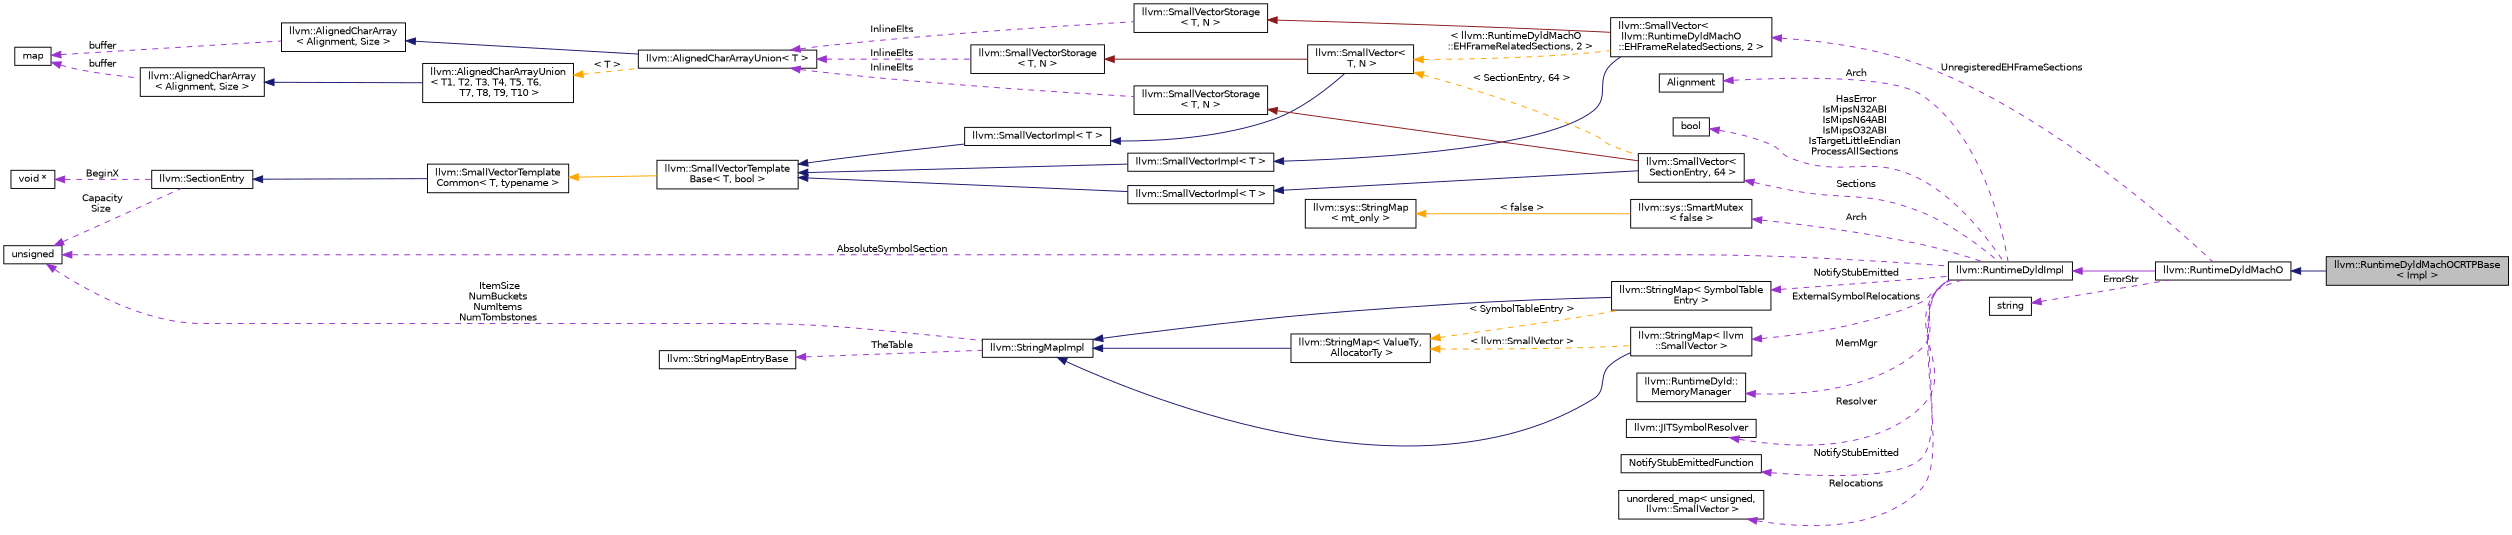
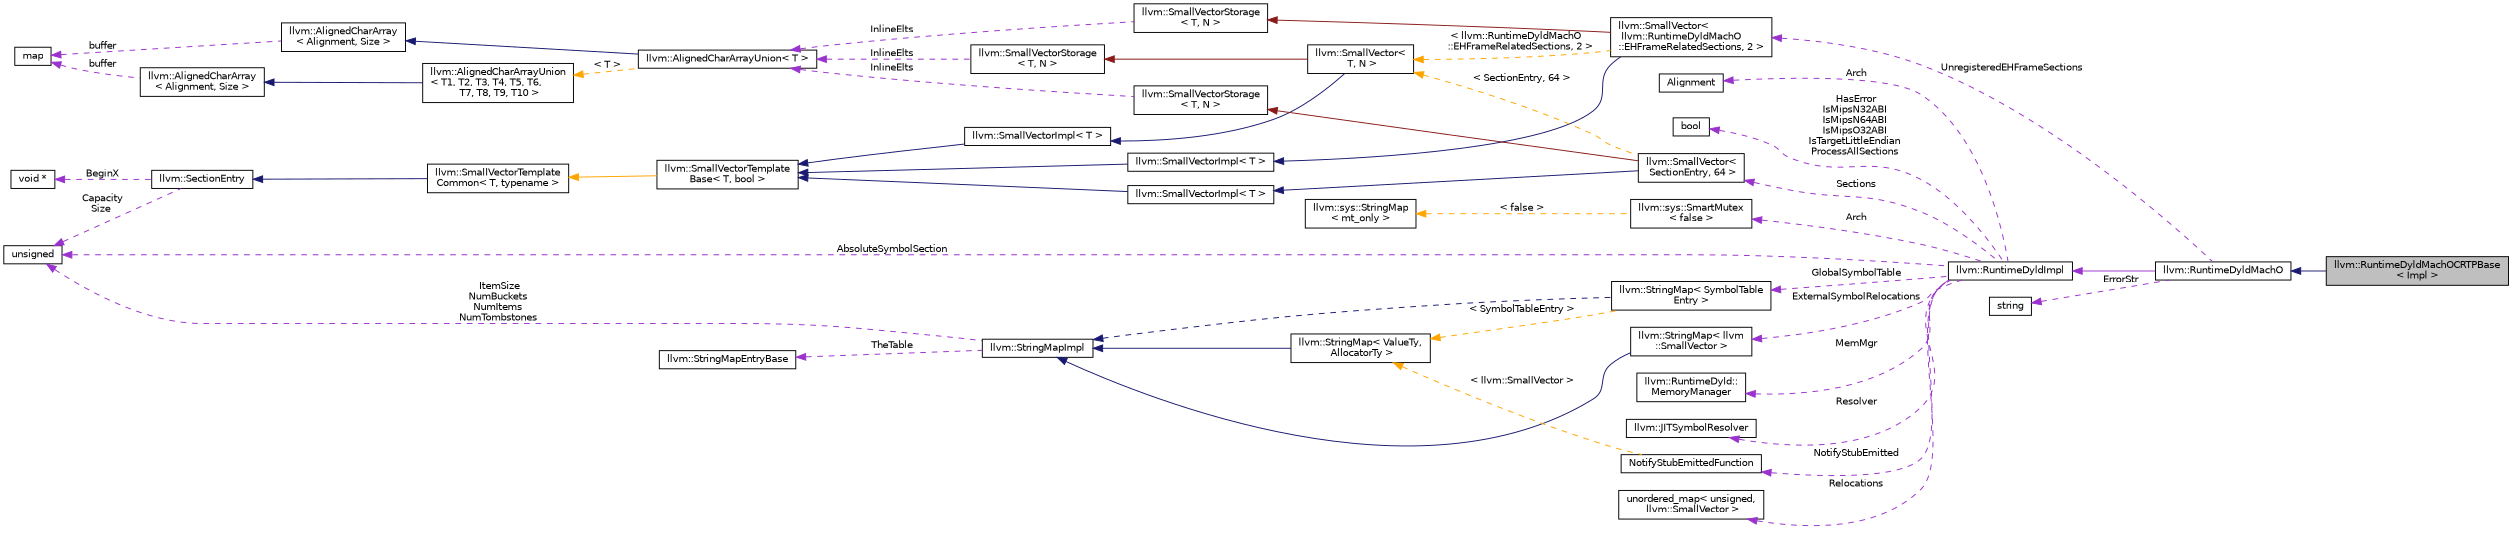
(1528, 214) -> (1528, 214)
(1855, 273) -> (1855, 273)
(1357, 311) -> (1357, 311)
(1535, 349) -> (1520, 415)
